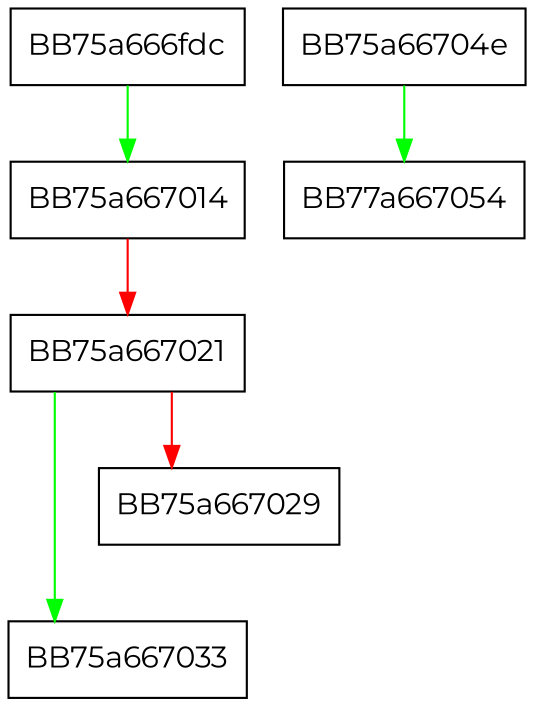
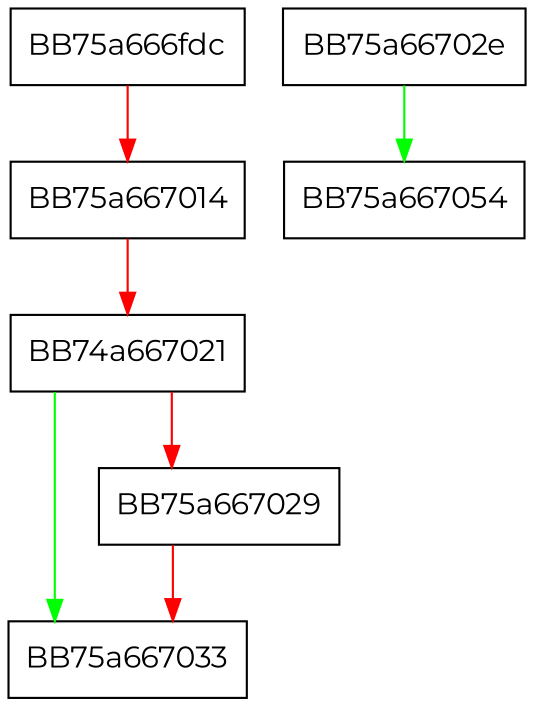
(404, 47) -> (404, 47)
(128, 113) -> (128, 113)
(404, 200) -> (404, 200)
(128, 353) -> (128, 353)
none -> (173, 572)
